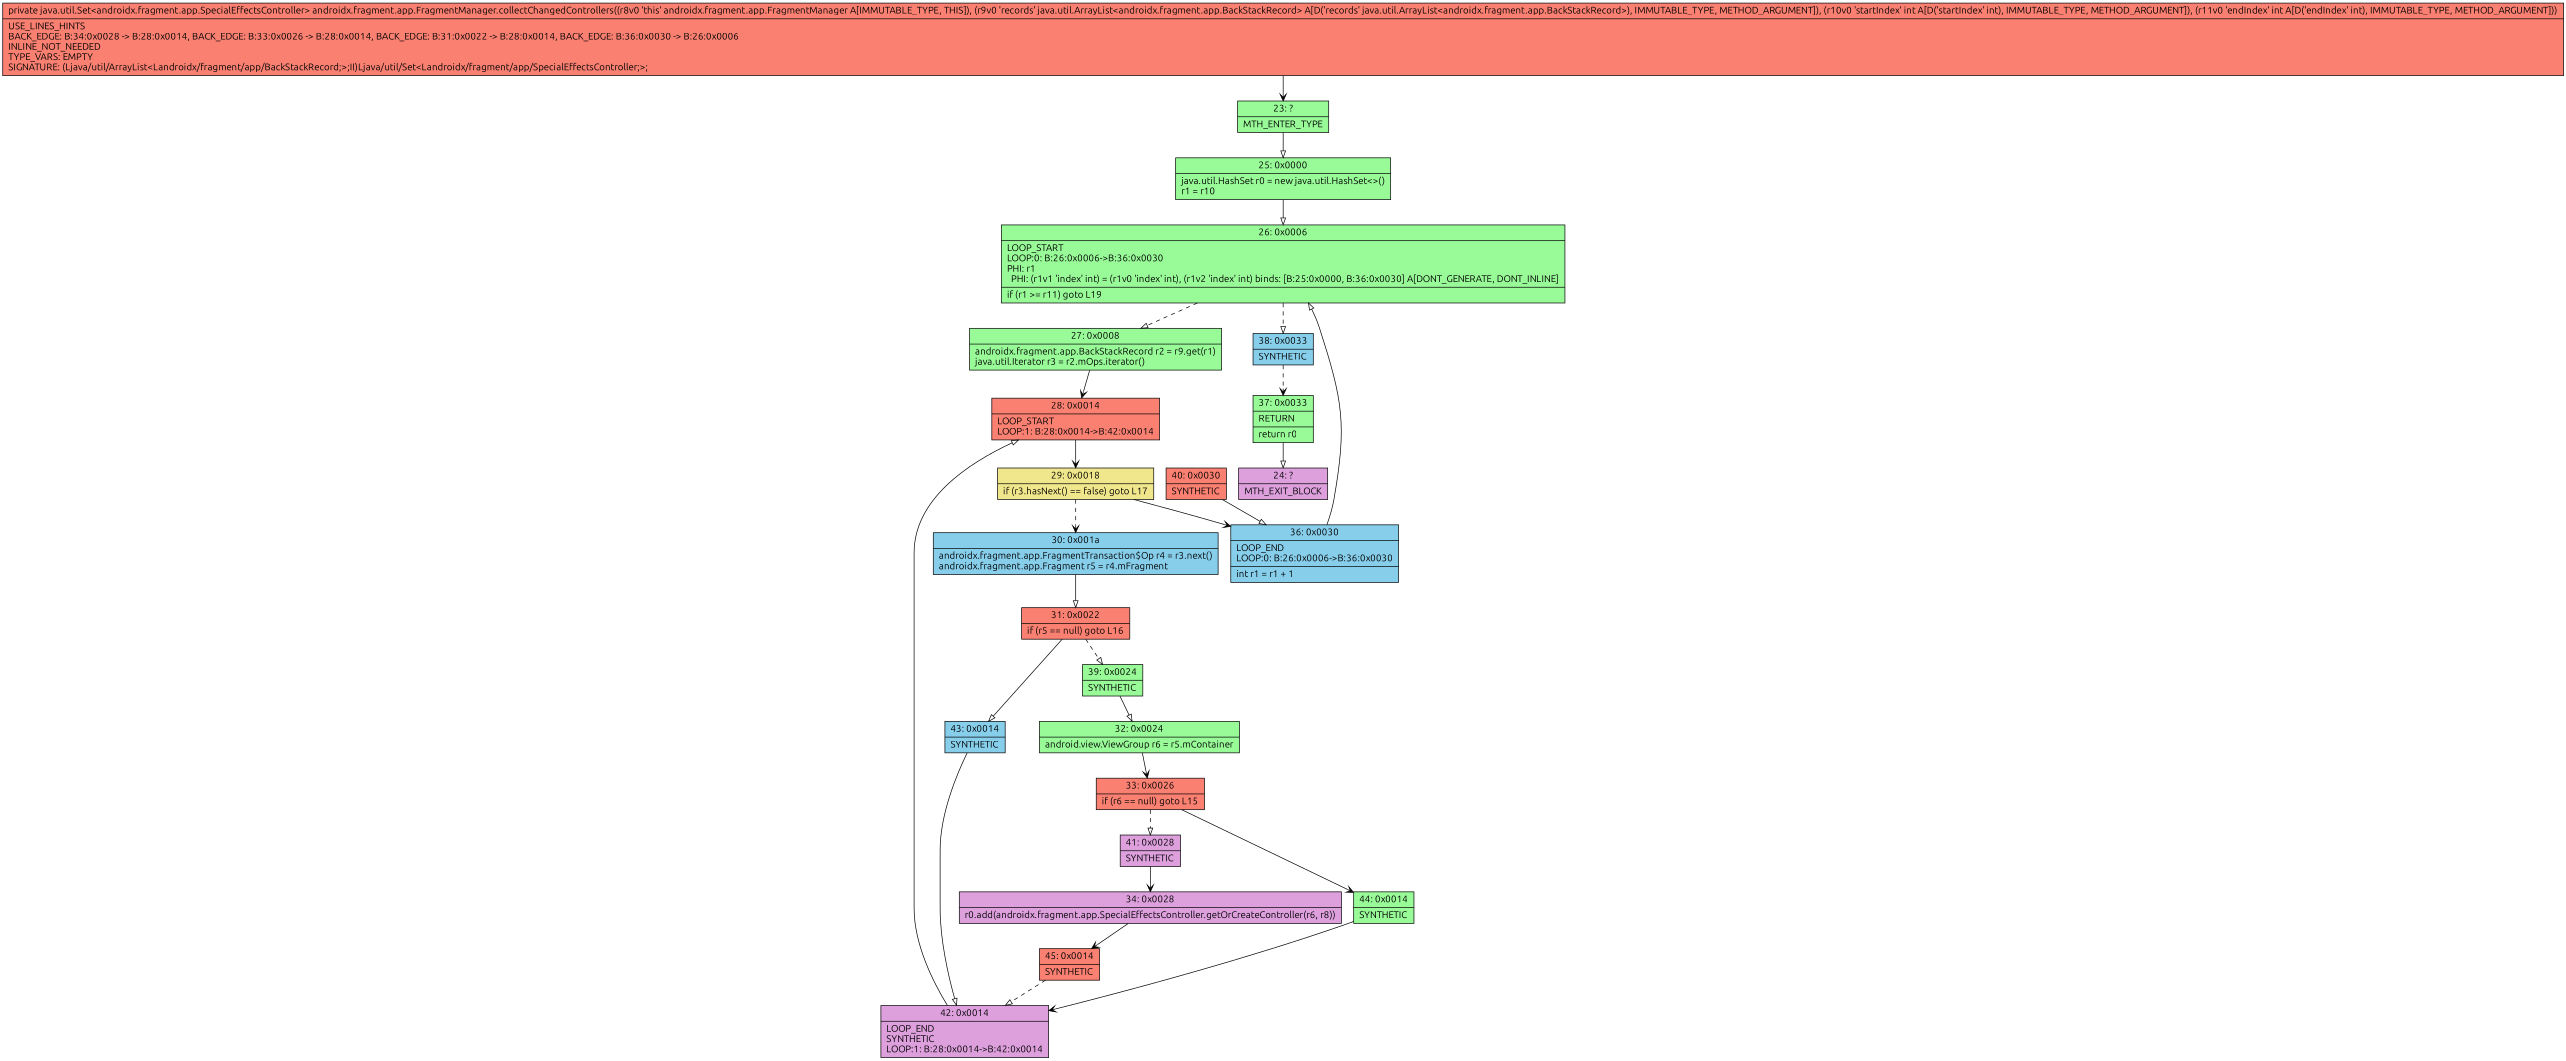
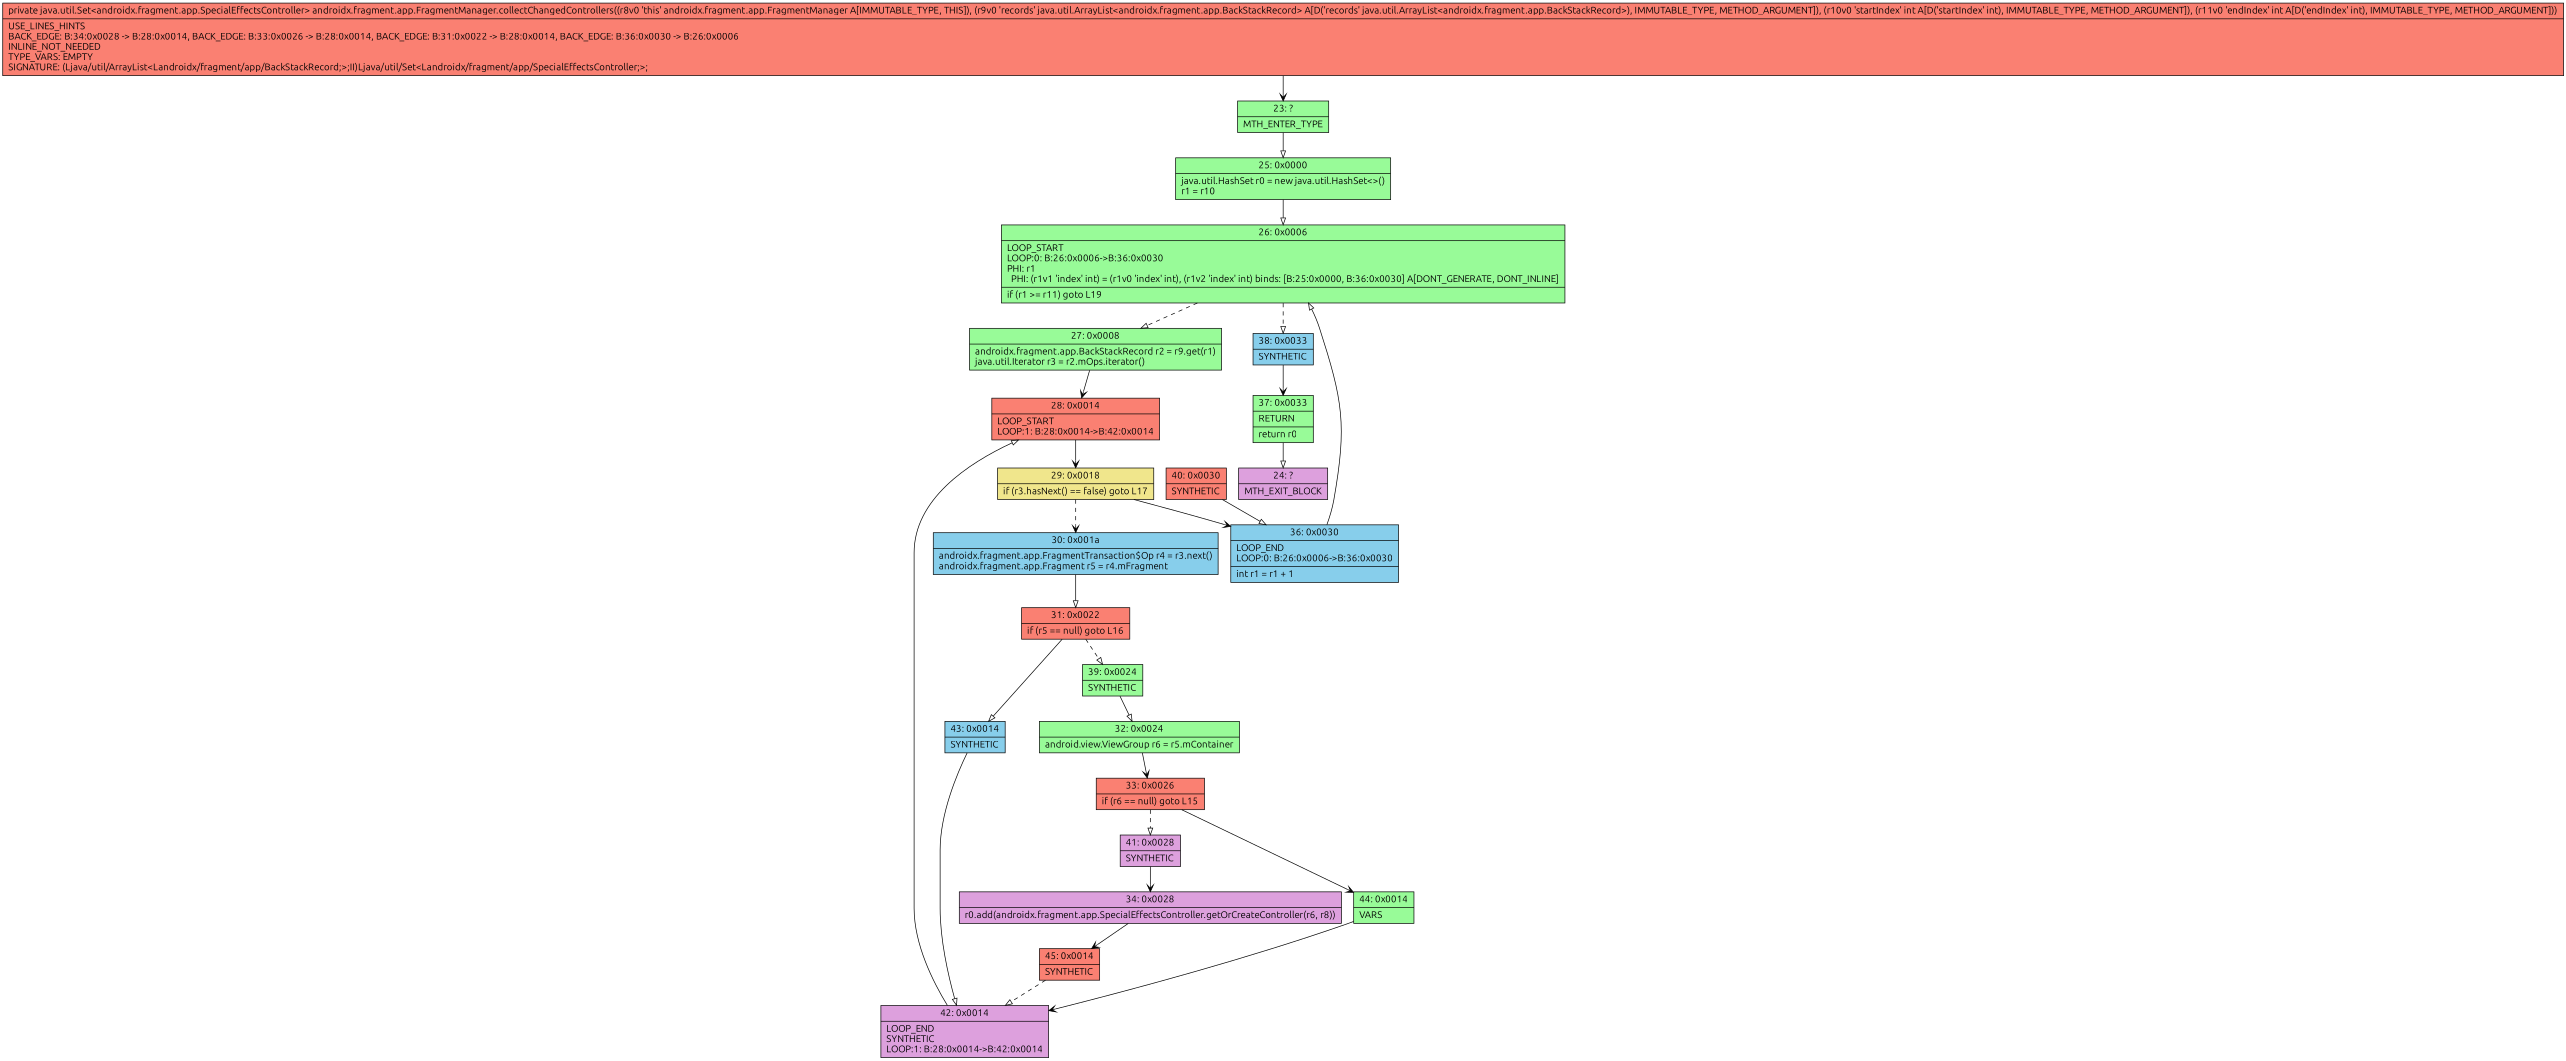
(1283, 377) -> (1283, 377)
(1383, 915) -> (1371, 915)
